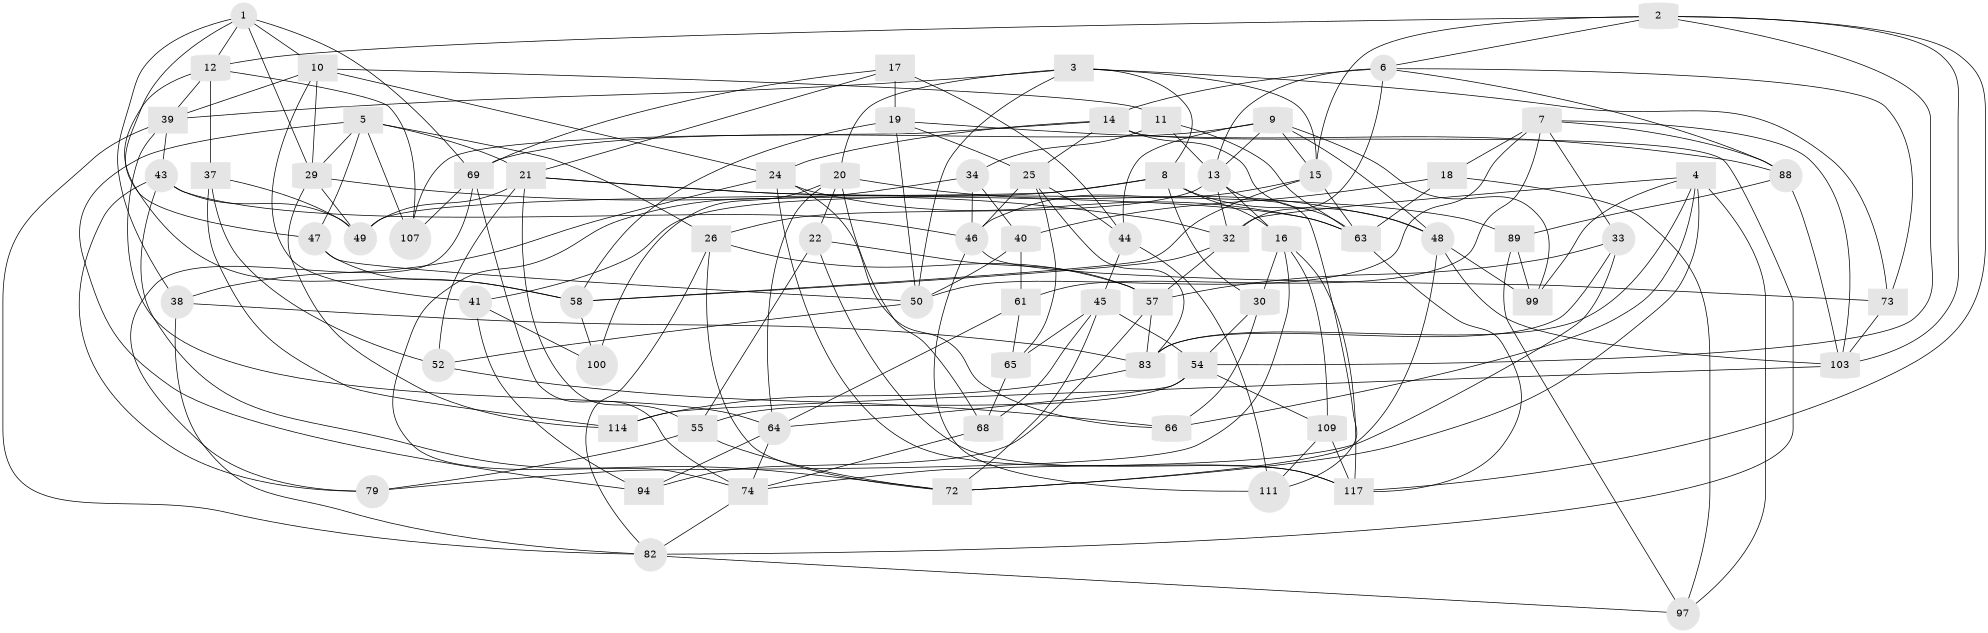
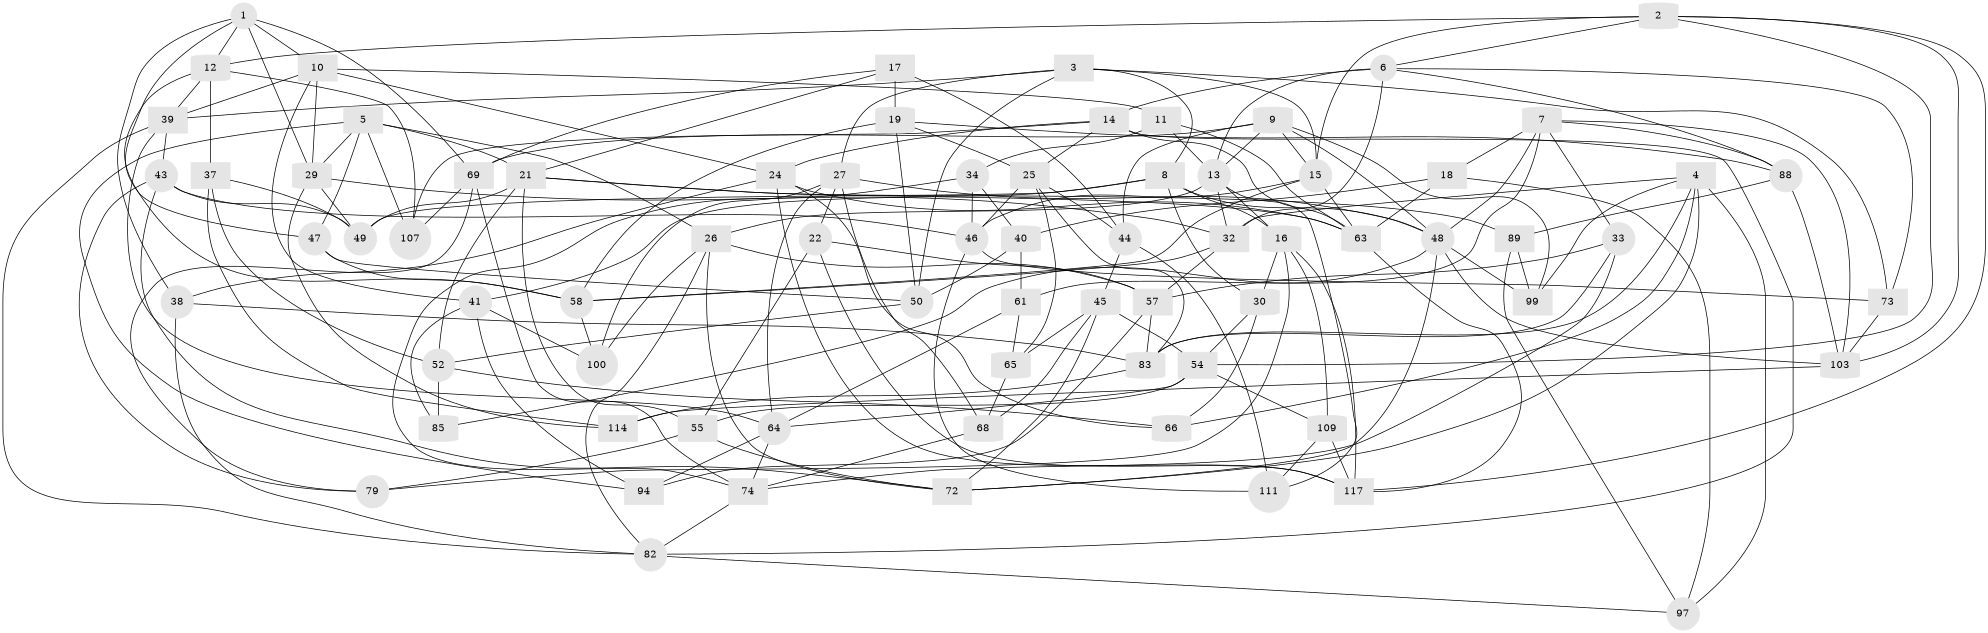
(840, 176) -> (840, 176)
(1371, 265) -> (1501, 188)
none -> (653, 292)
none -> (439, 428)
